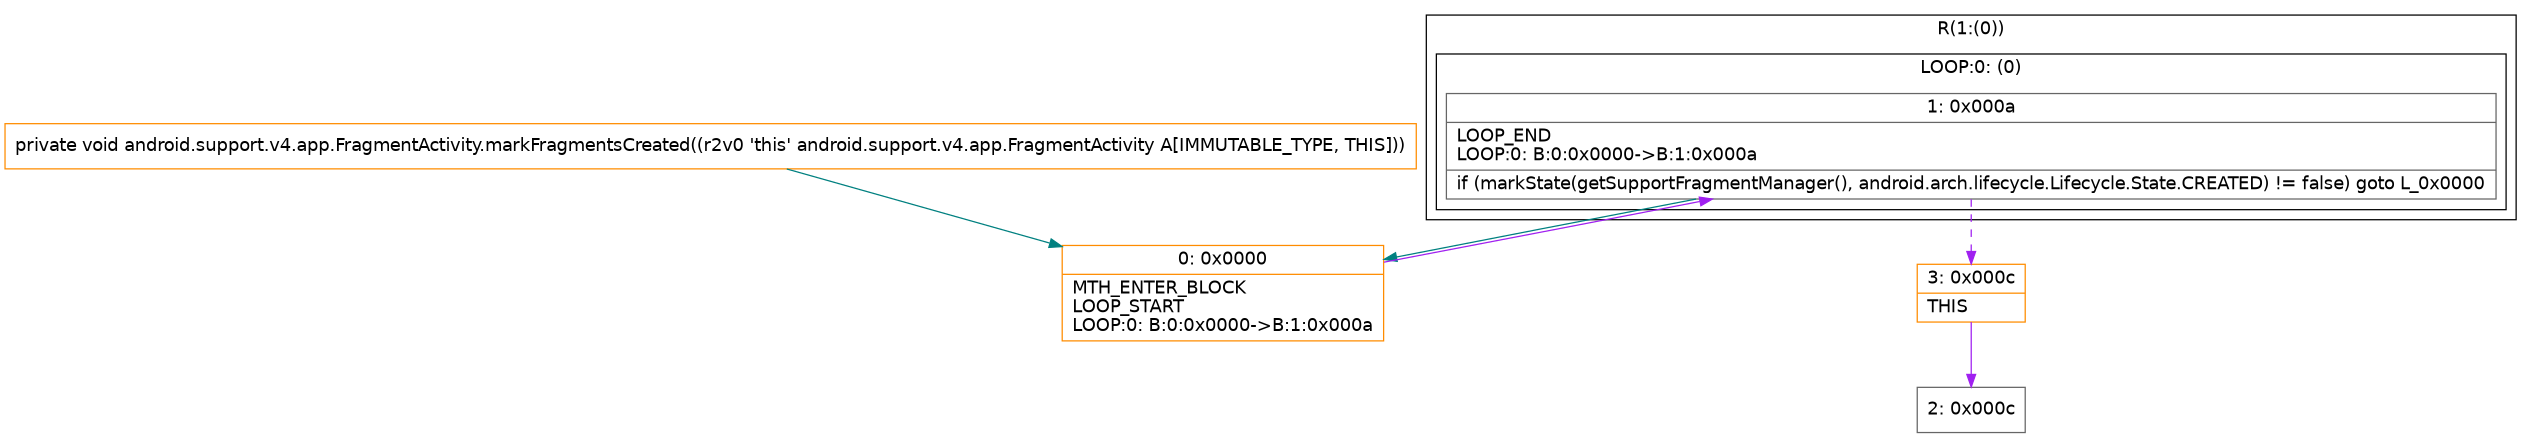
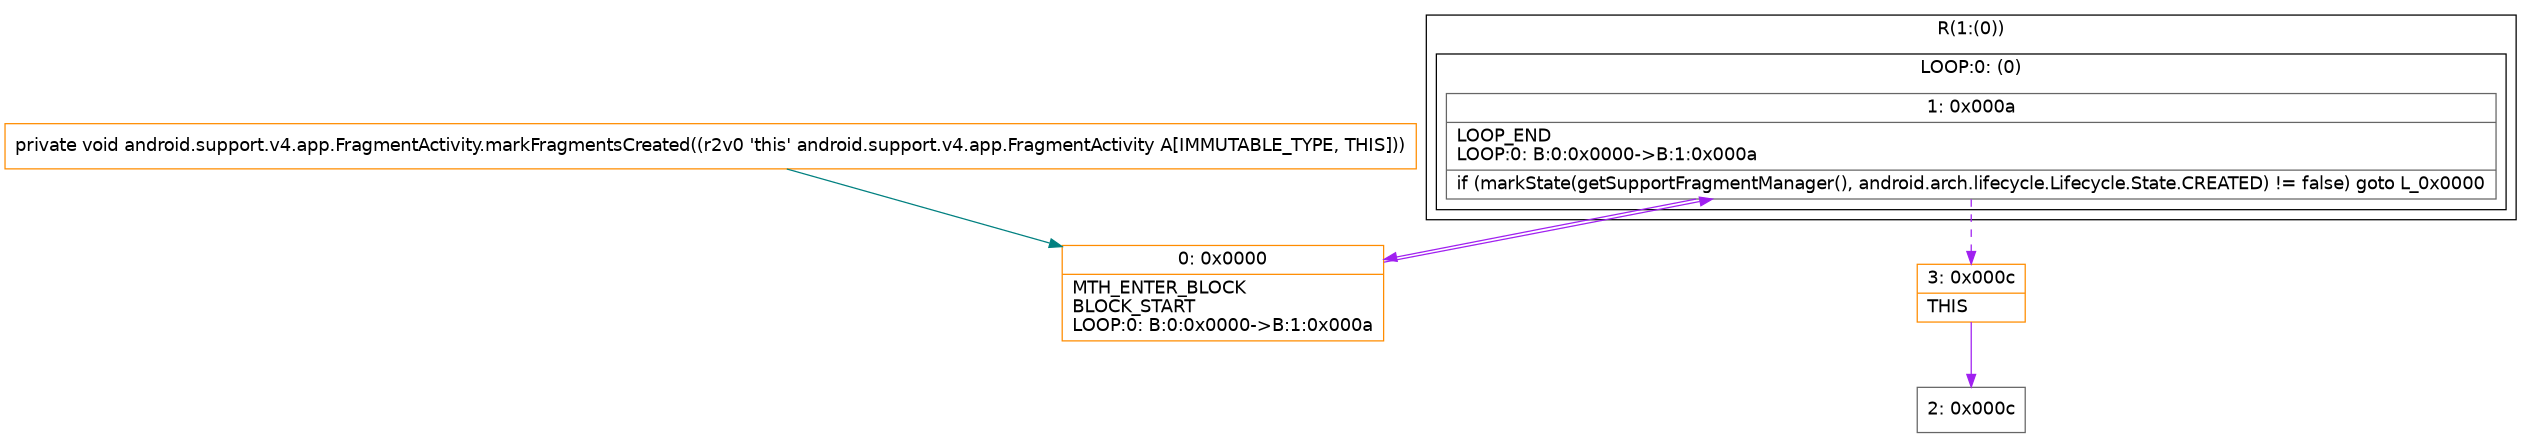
(1546, 228) -> (1546, 228)
(1128, 307) -> (1134, 307)
